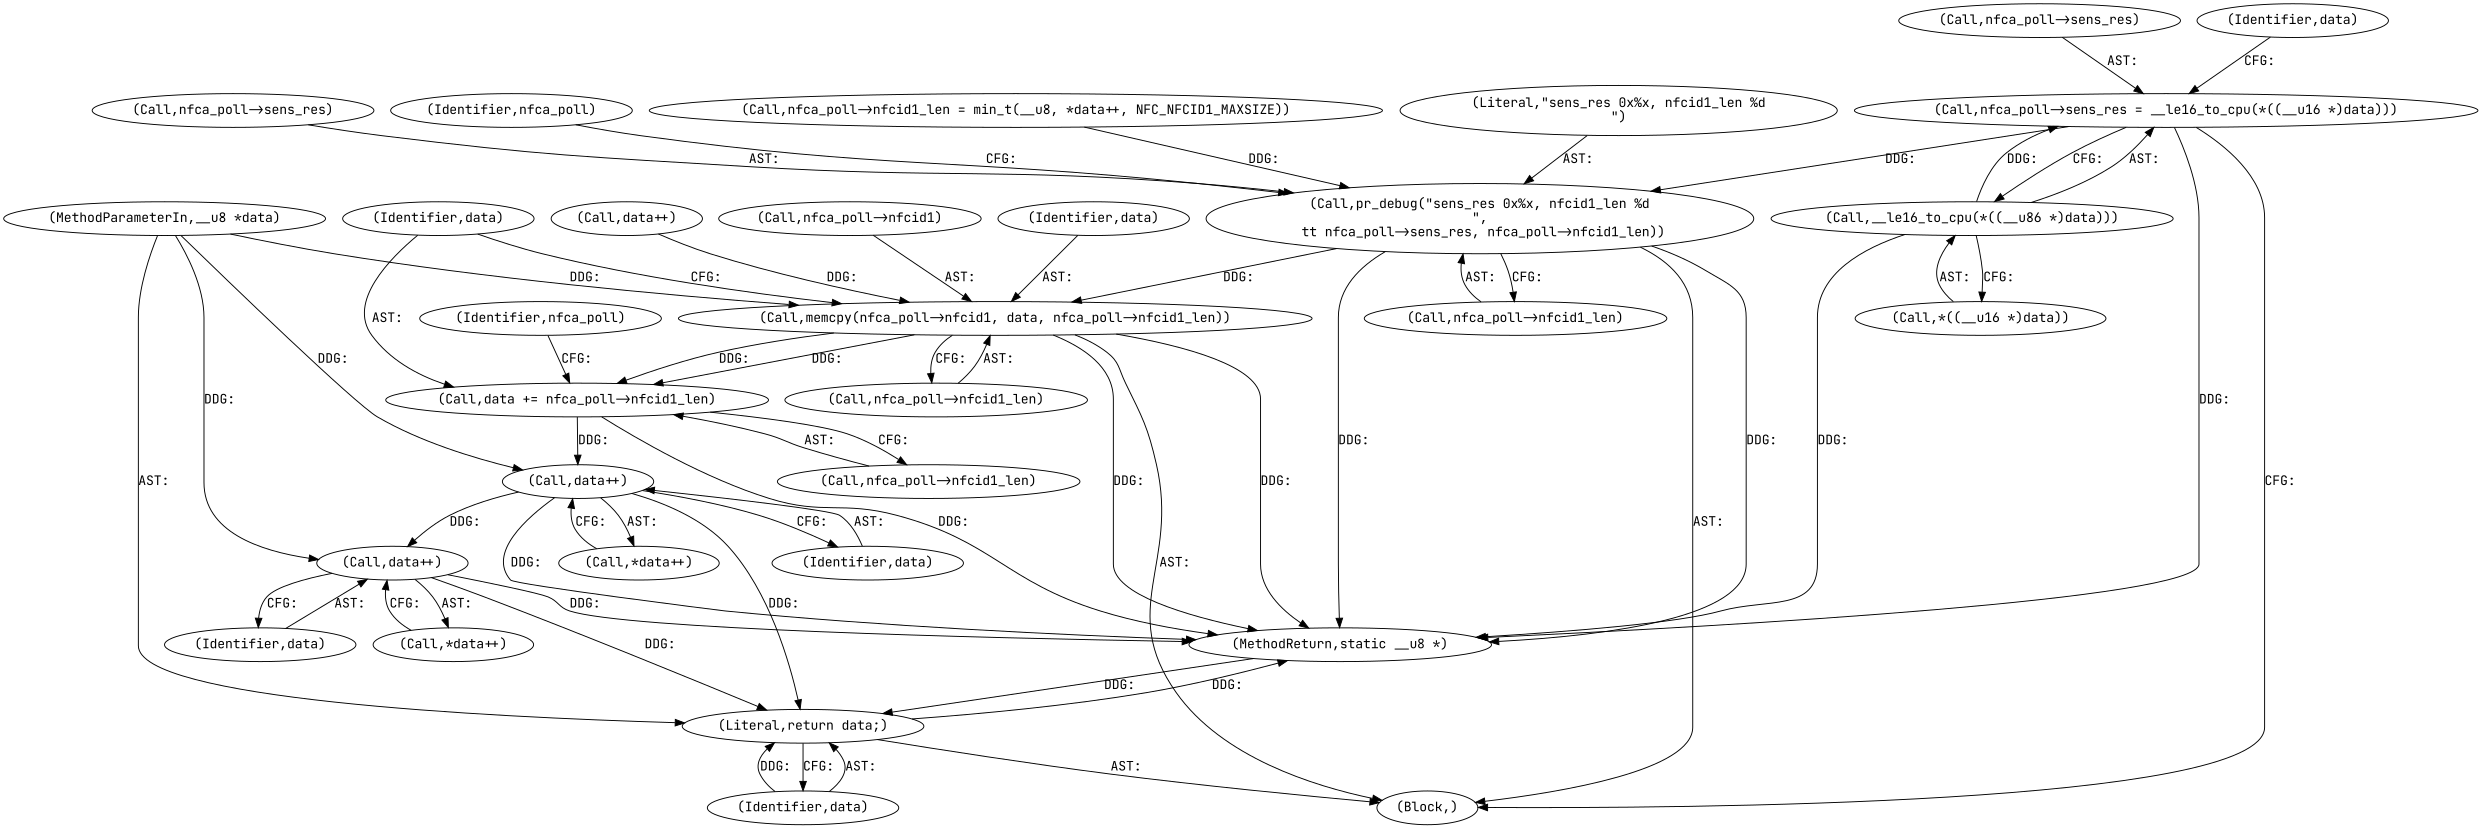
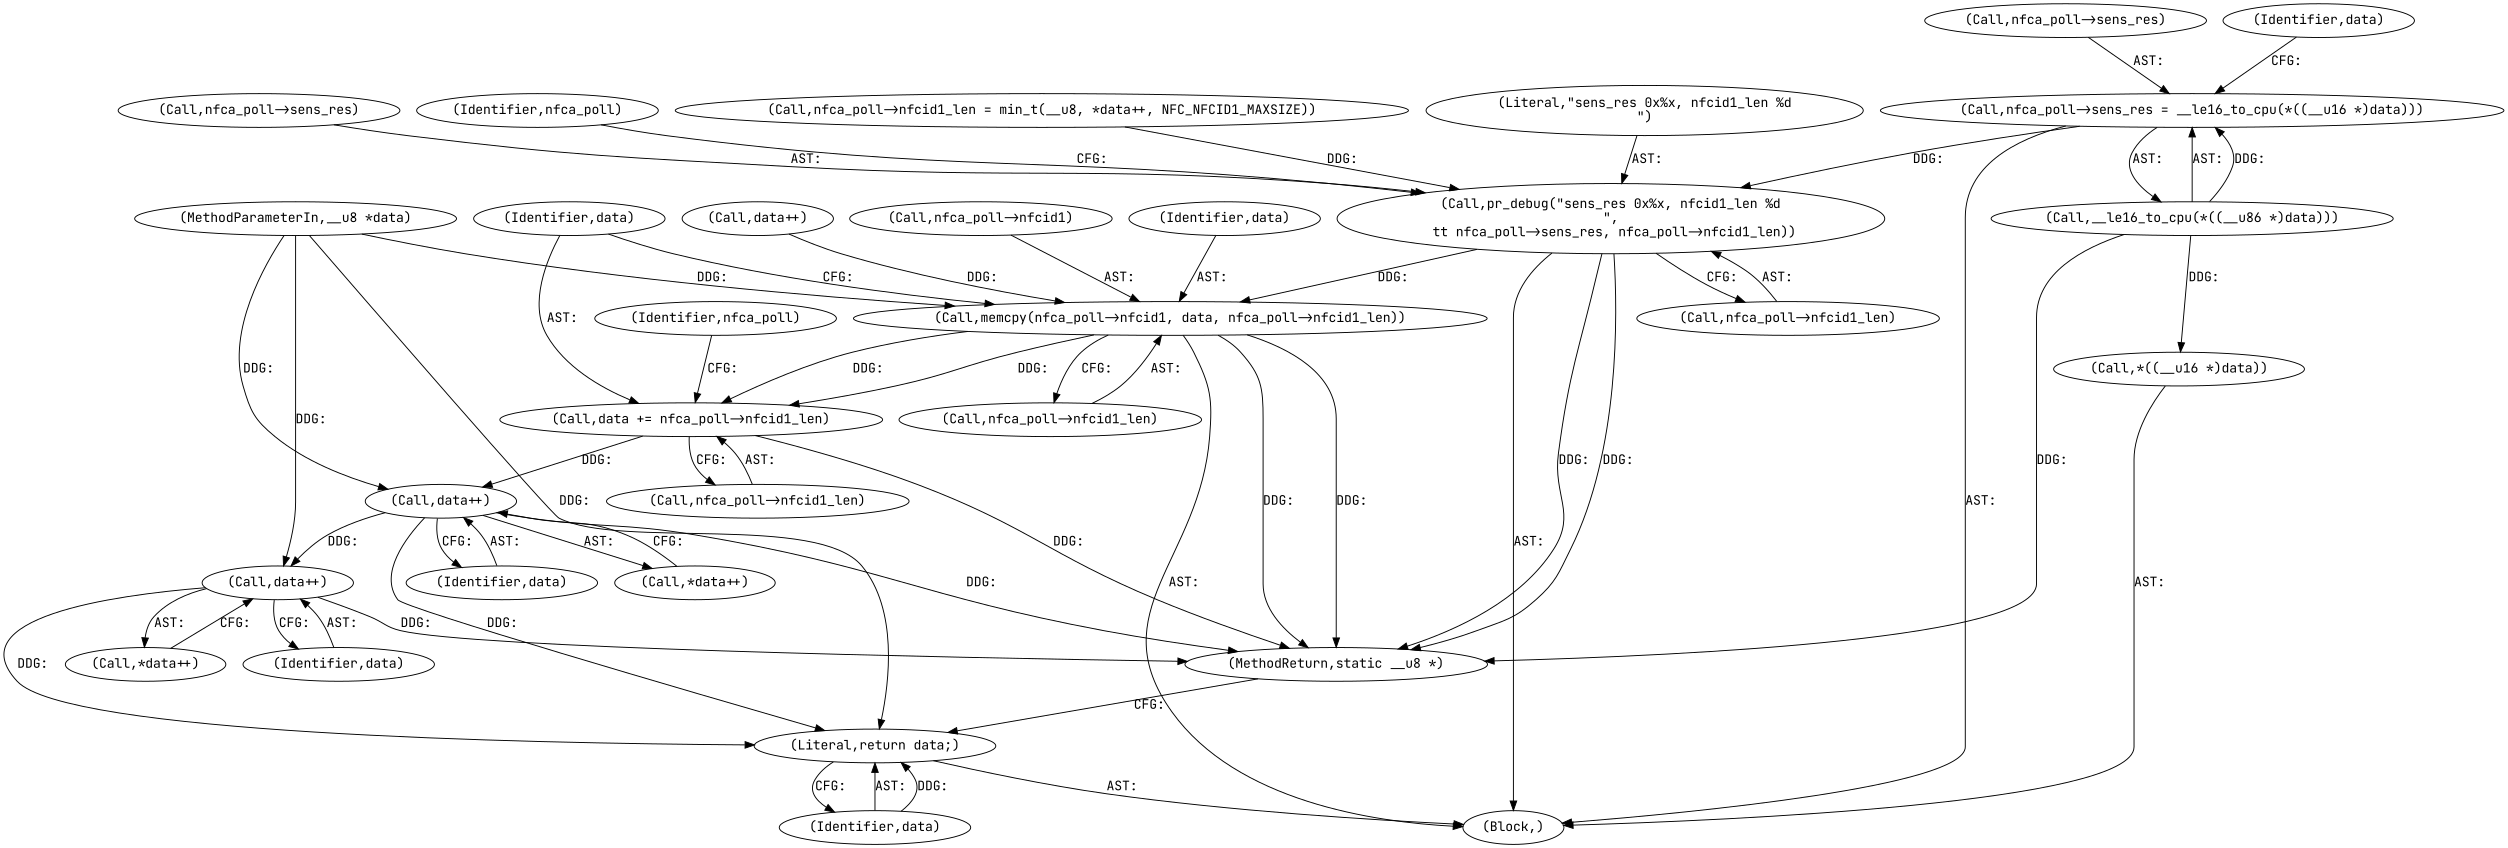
(2092, 160) -> (2152, 160)
(1937, 274) -> (2043, 787)
(2003, 278) -> (2208, 278)
(158, 482) -> (579, 501)
(2284, 482) -> (1985, 501)
(2066, 596) -> none
(1124, 685) -> (1153, 705)
(1097, 700) -> none
